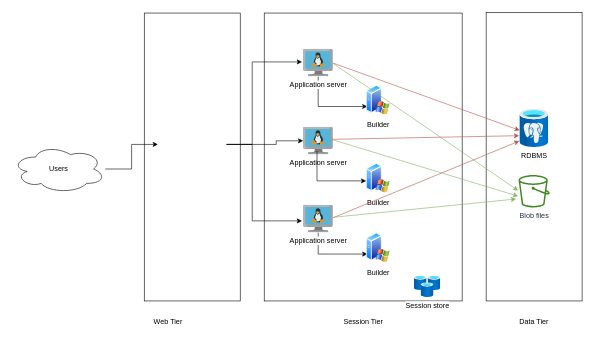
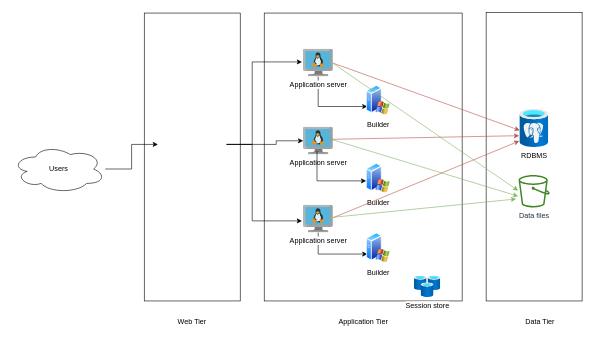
(535, 216) -> (535, 216)
(168, 322) -> (192, 322)
(364, 322) -> (364, 322)
(534, 322) -> (540, 322)
